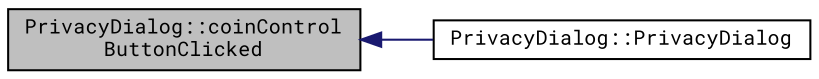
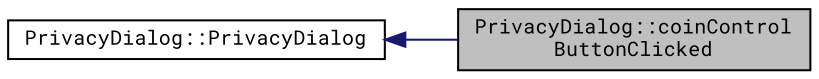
(407, 40) -> (431, 40)
